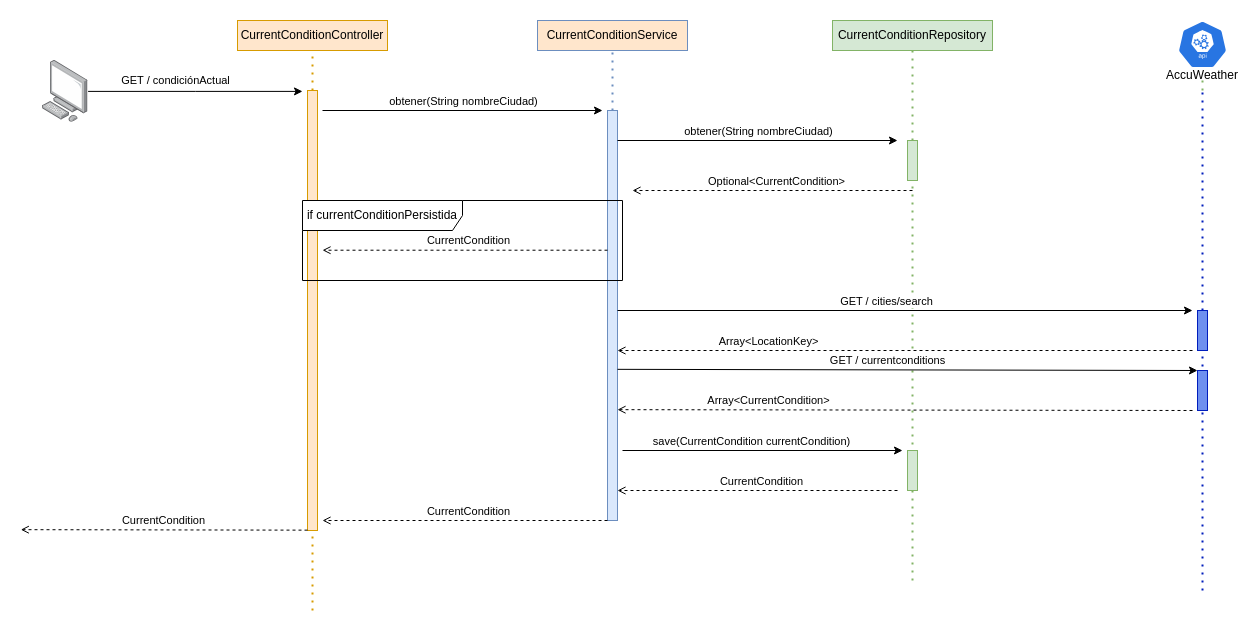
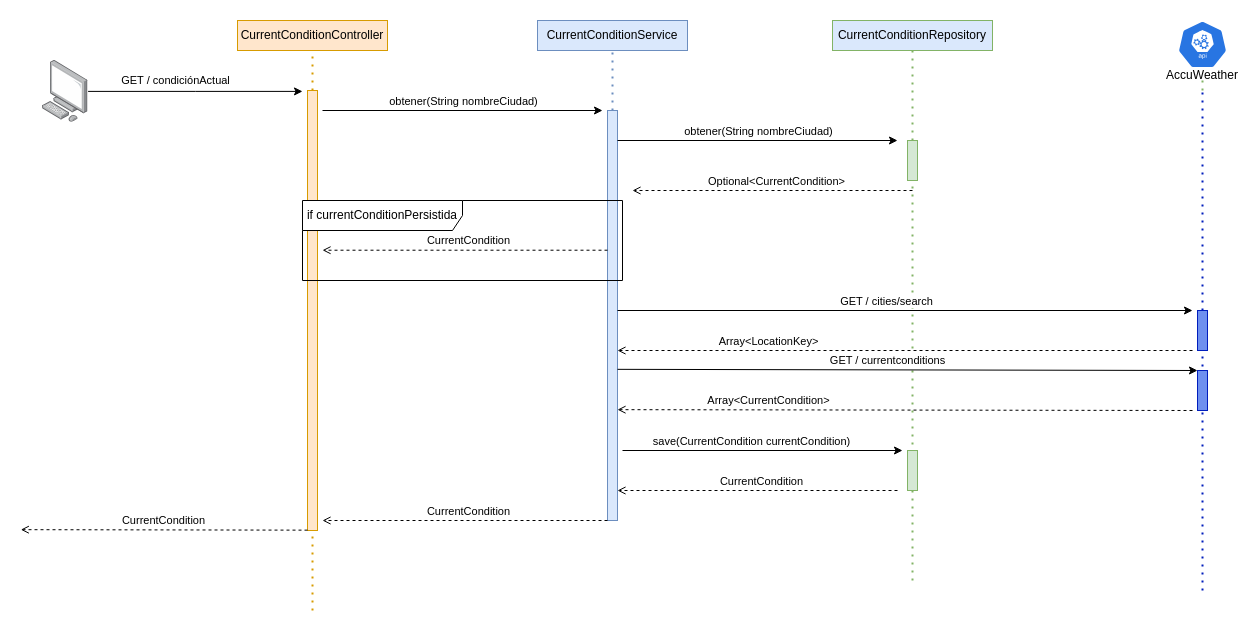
(613, 36) -> (613, 36)
(913, 36) -> (913, 36)
